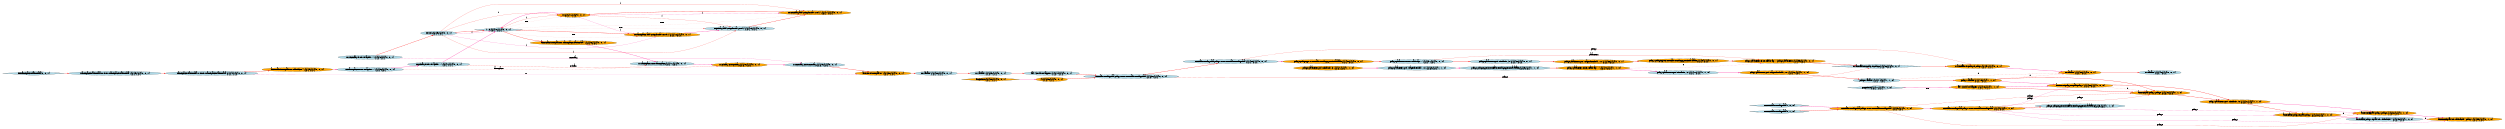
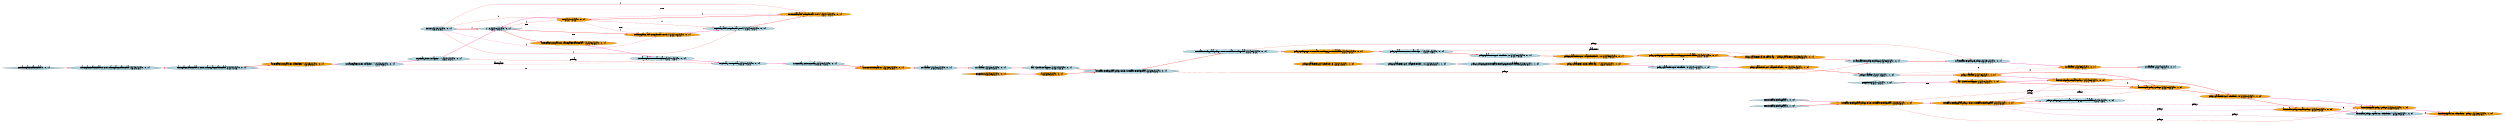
(370, 57) -> none
(740, 65) -> (740, 64)
(1877, 66) -> (1877, 61)
(1978, 66) -> (1978, 61)
